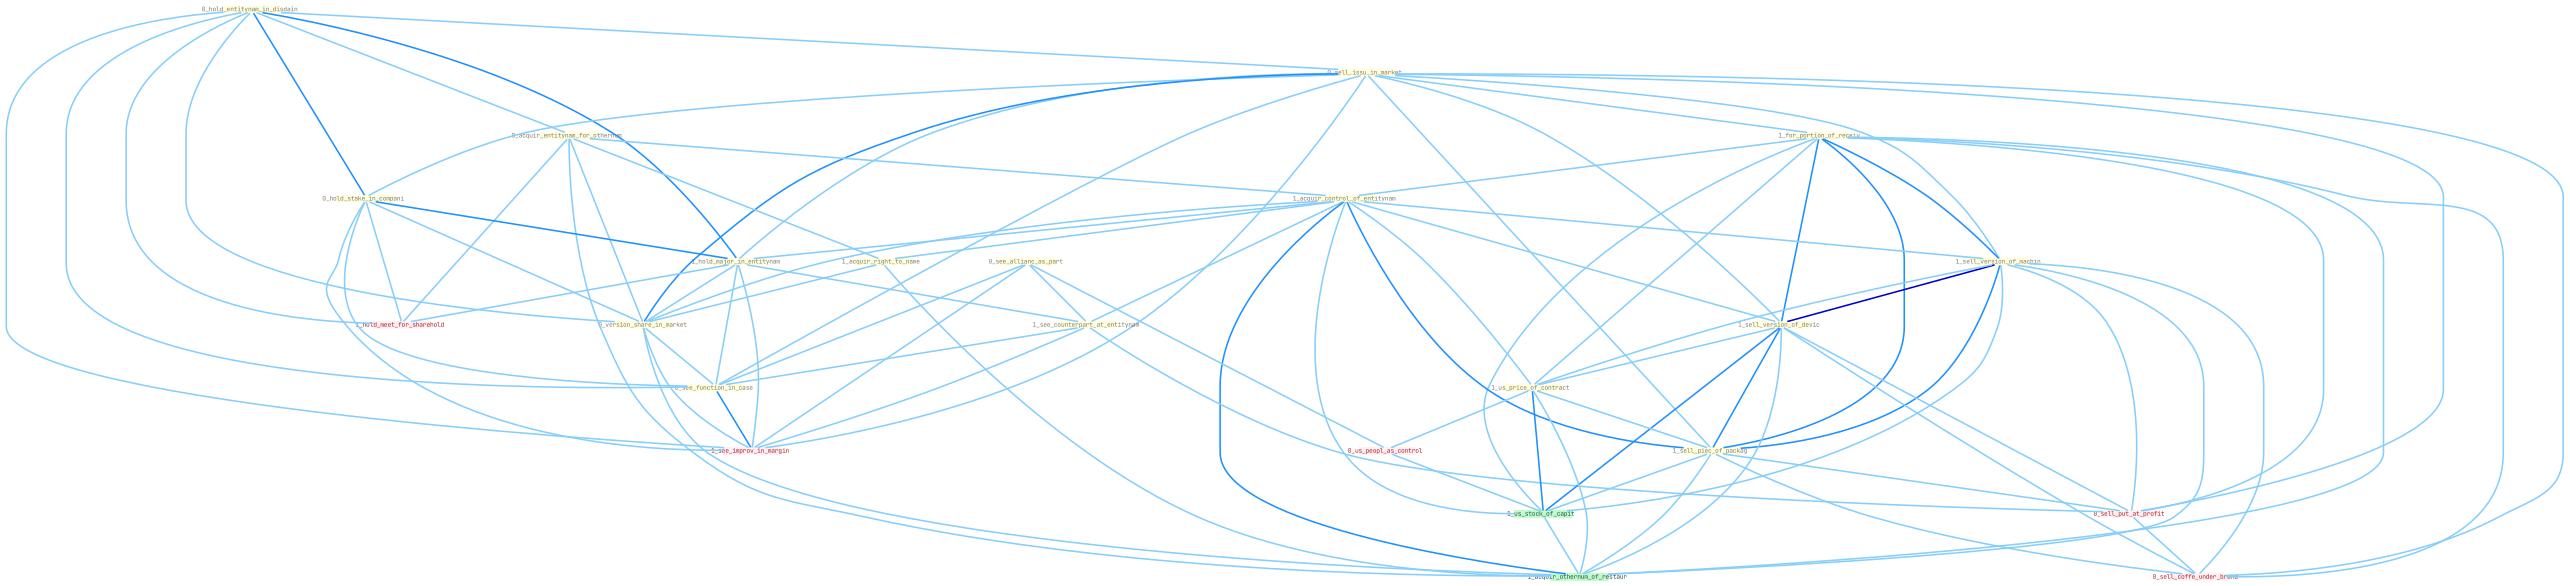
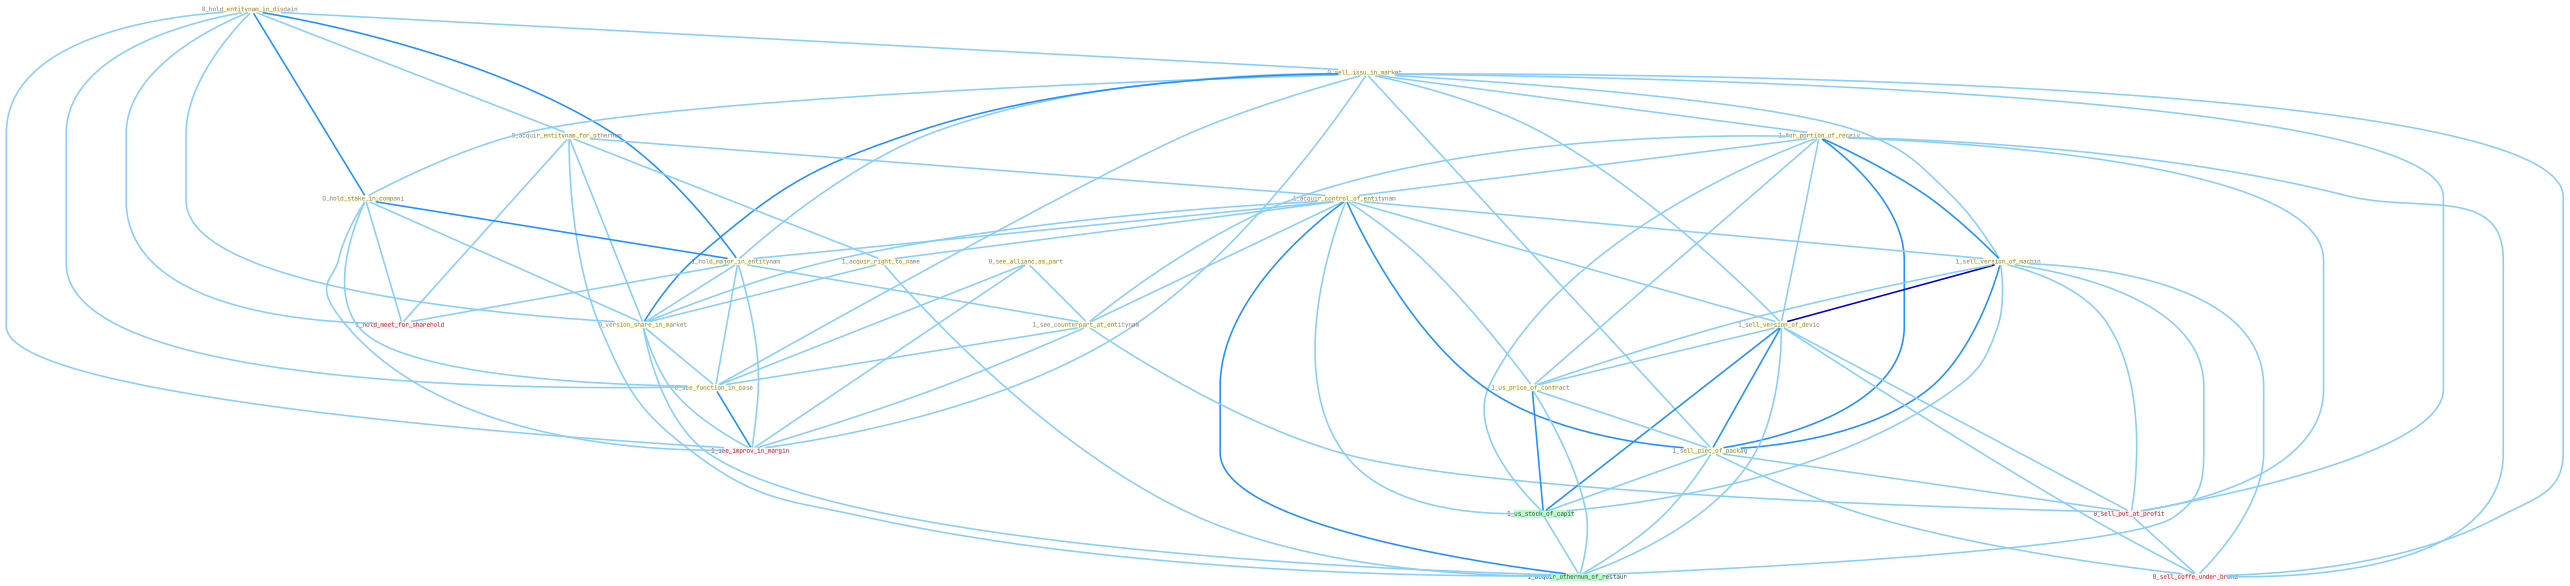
(1800, 230) -> (1800, 230)
(1387, 451) -> none
(2373, 463) -> (1421, 166)
